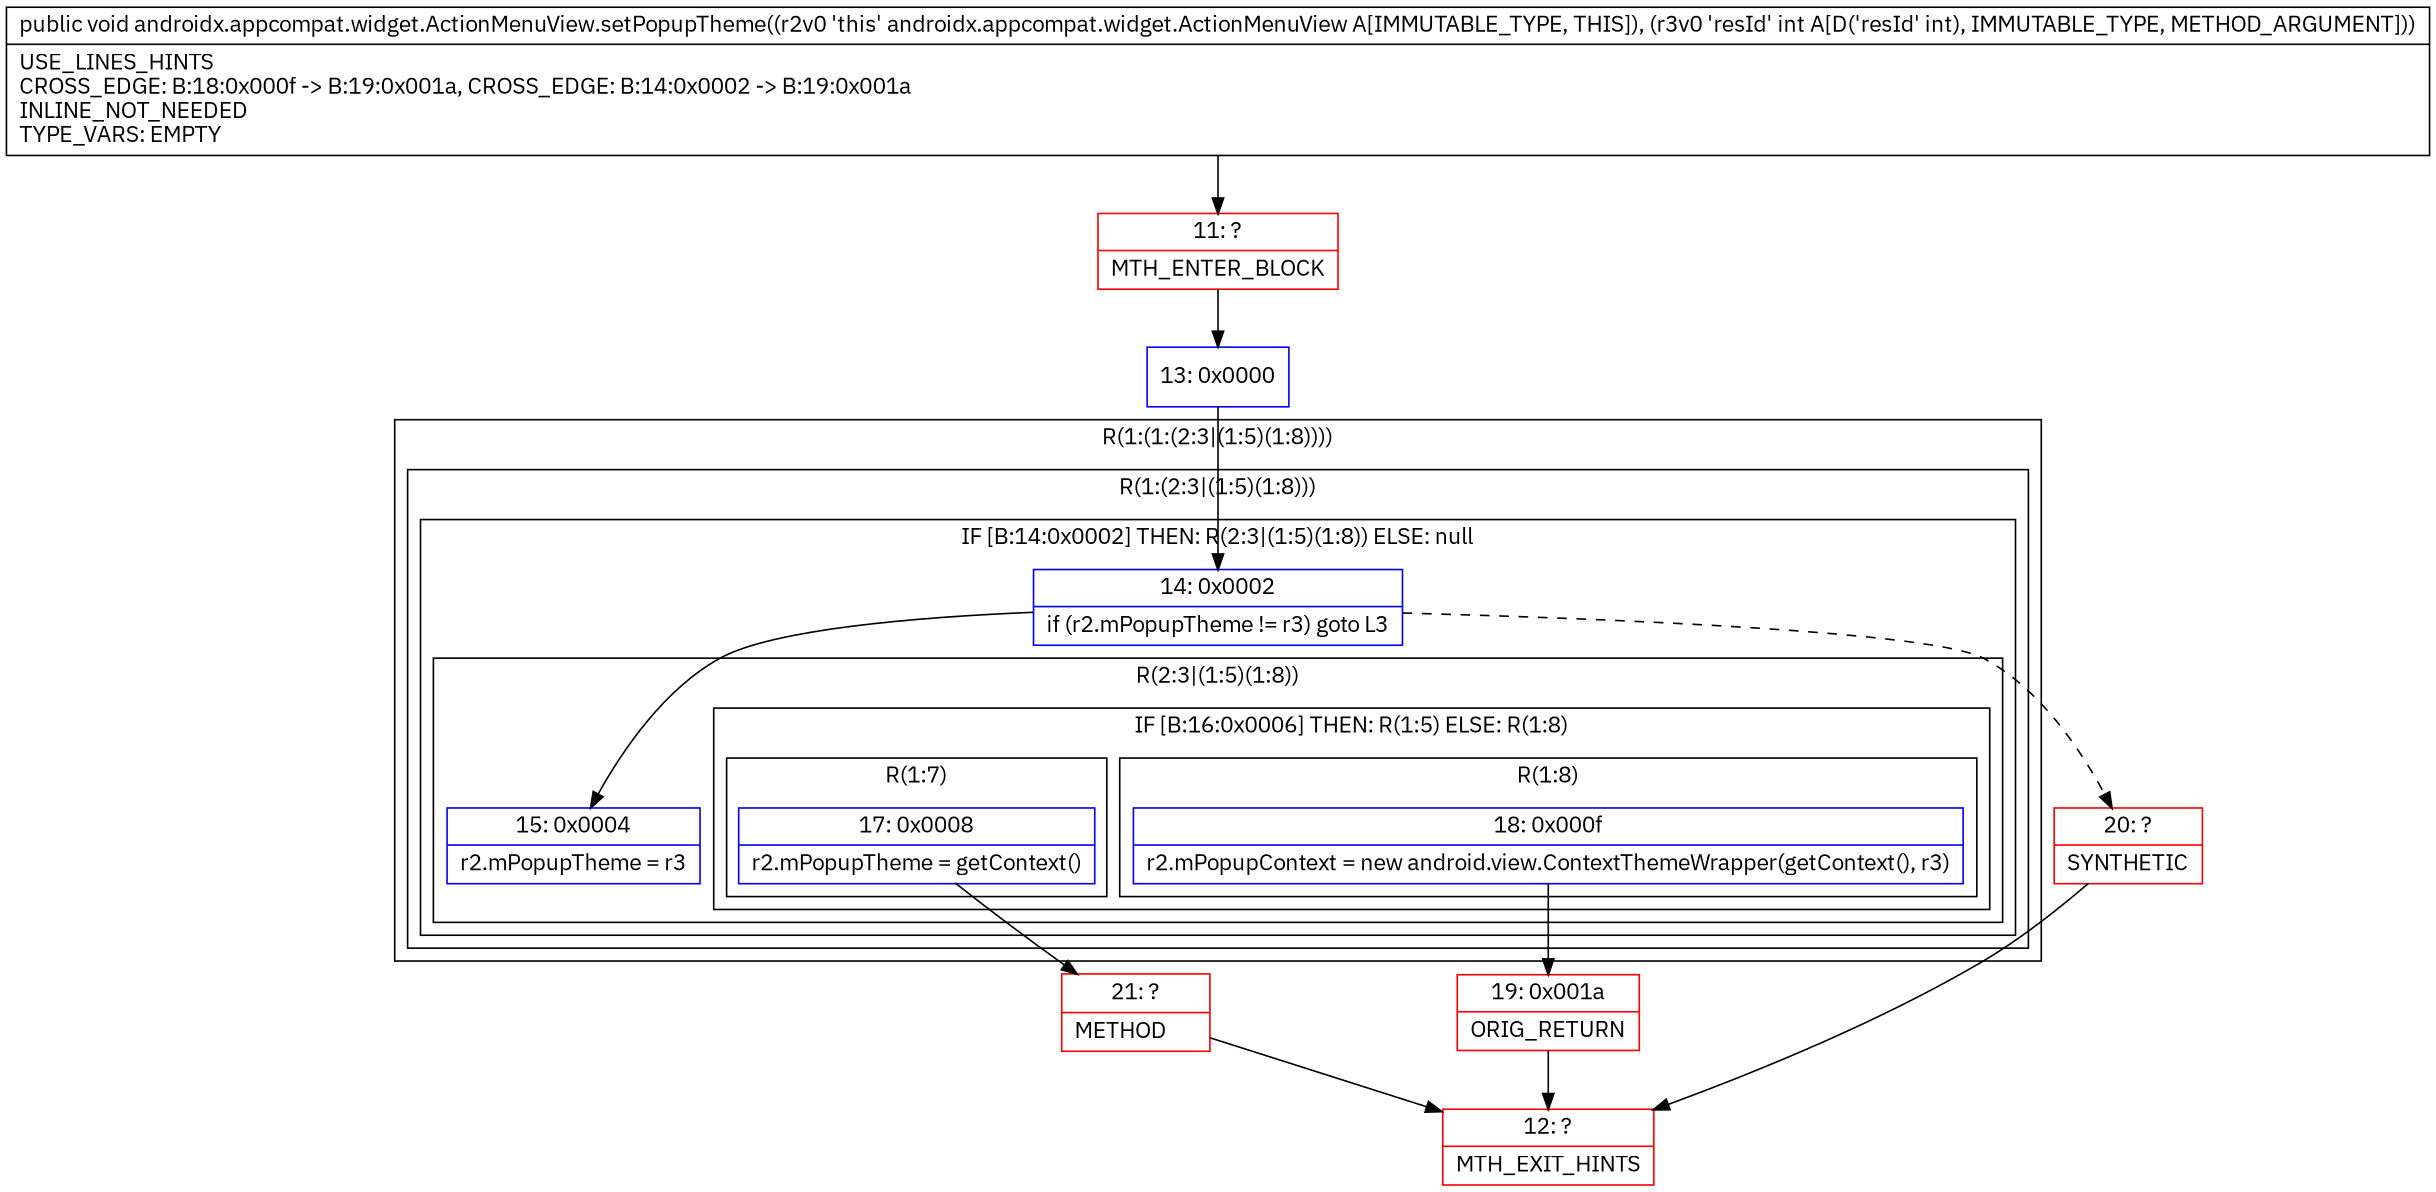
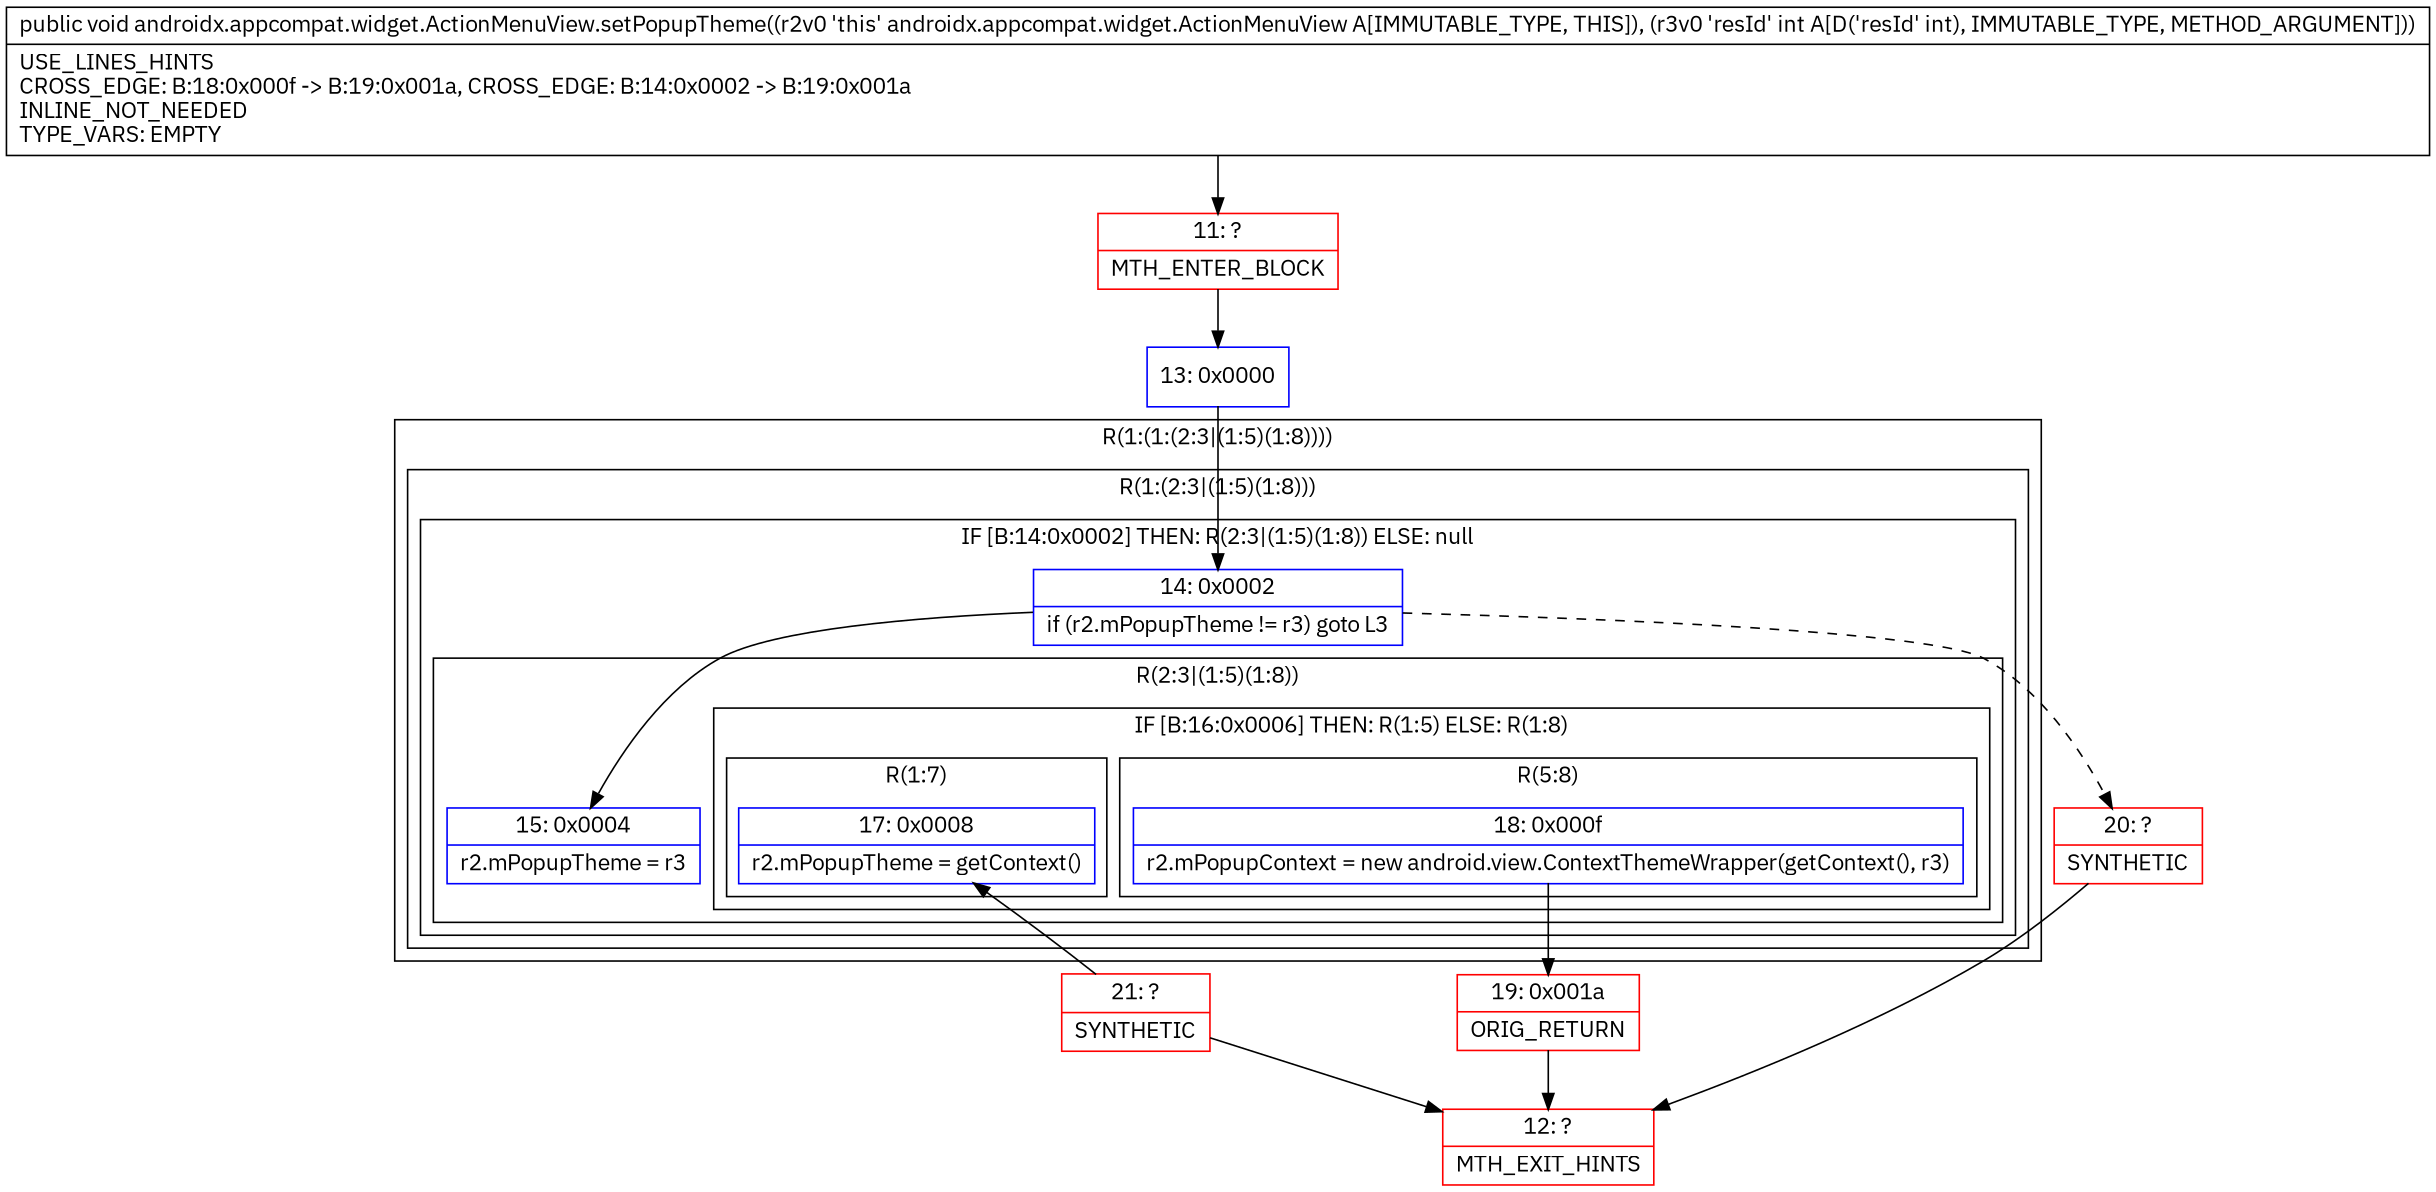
(1548, 777) -> (1548, 777)
(1009, 924) -> (1042, 933)
(1121, 1031) -> (1136, 1031)
